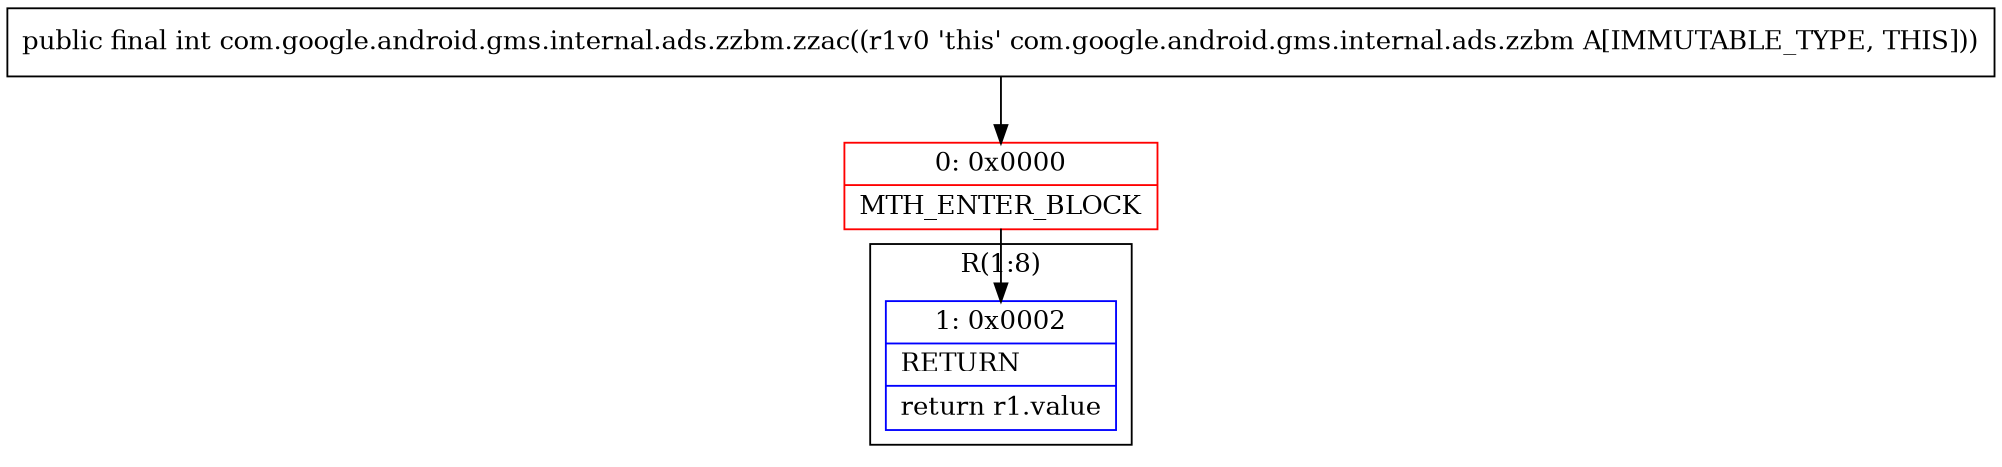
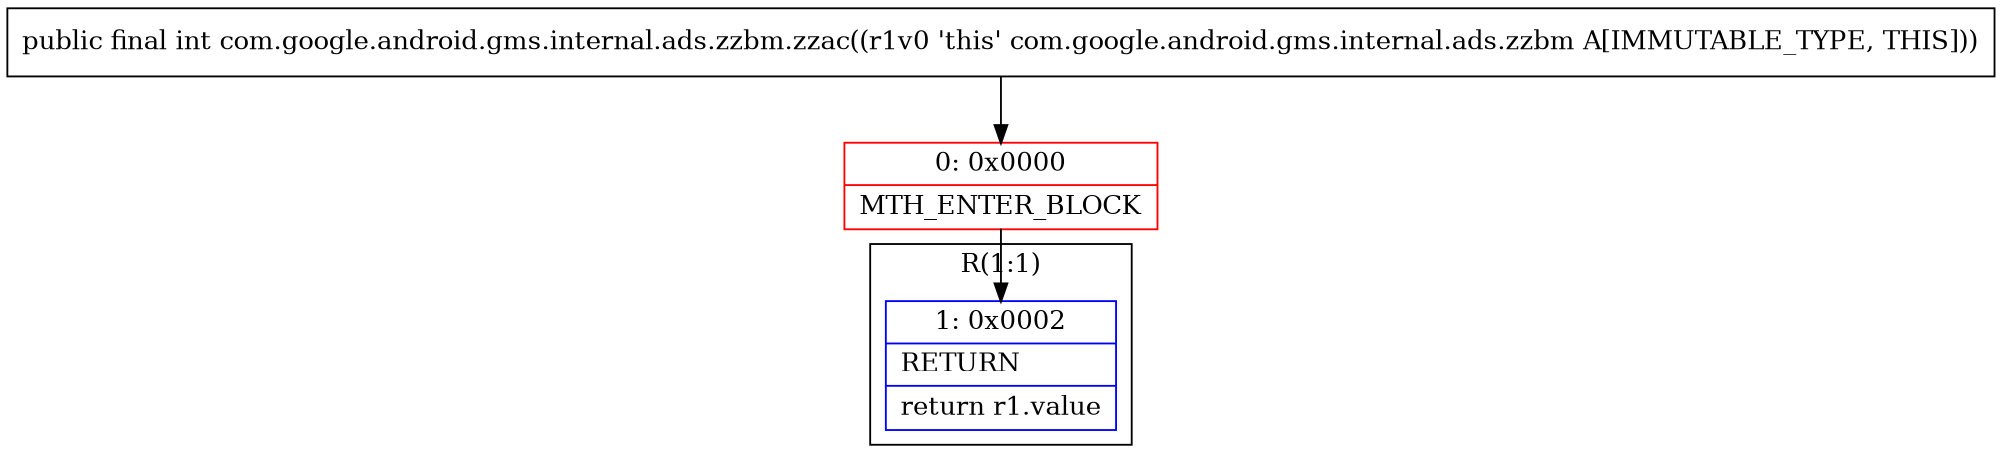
(1001, 265) -> (1001, 265)
